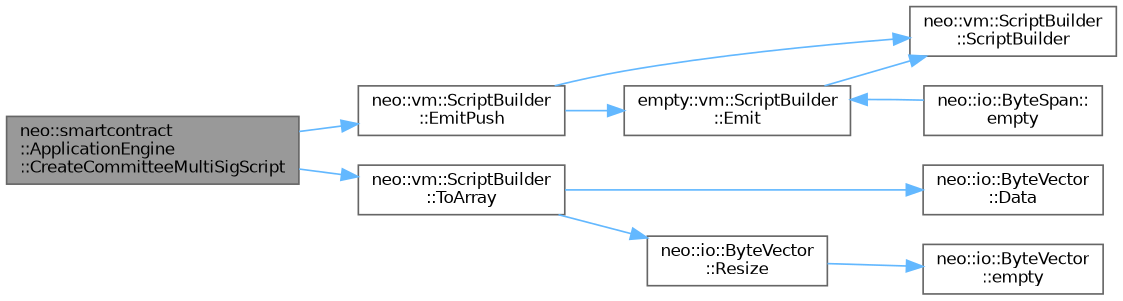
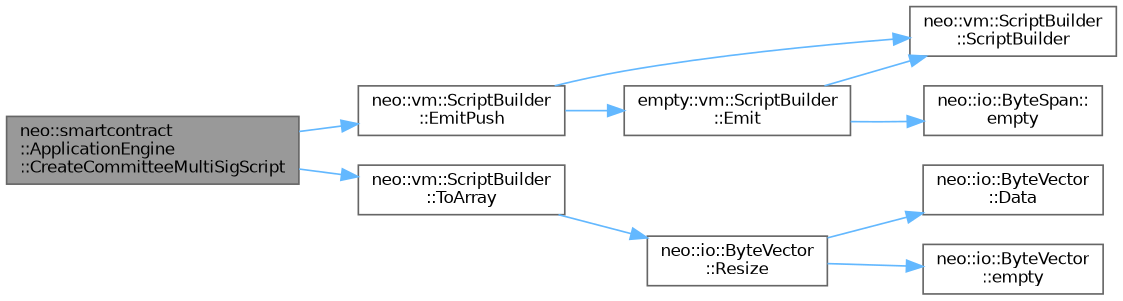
(896, 100) -> (879, 122)
(736, 190) -> (867, 228)
